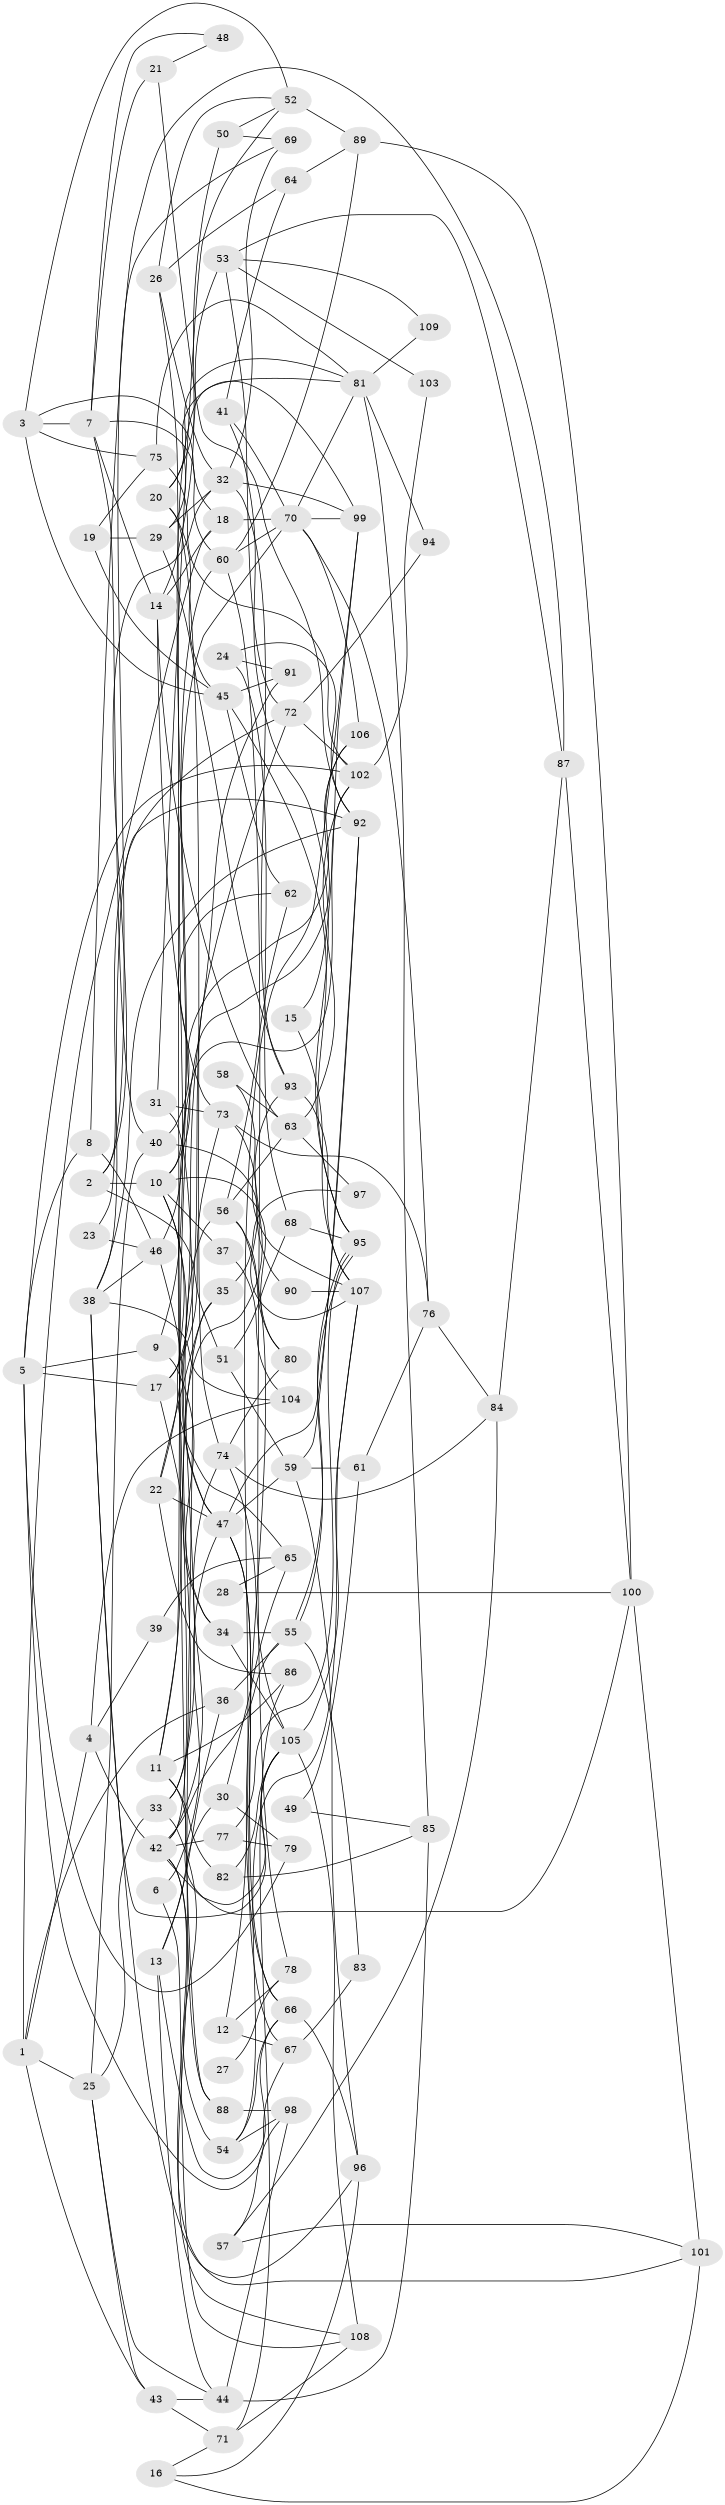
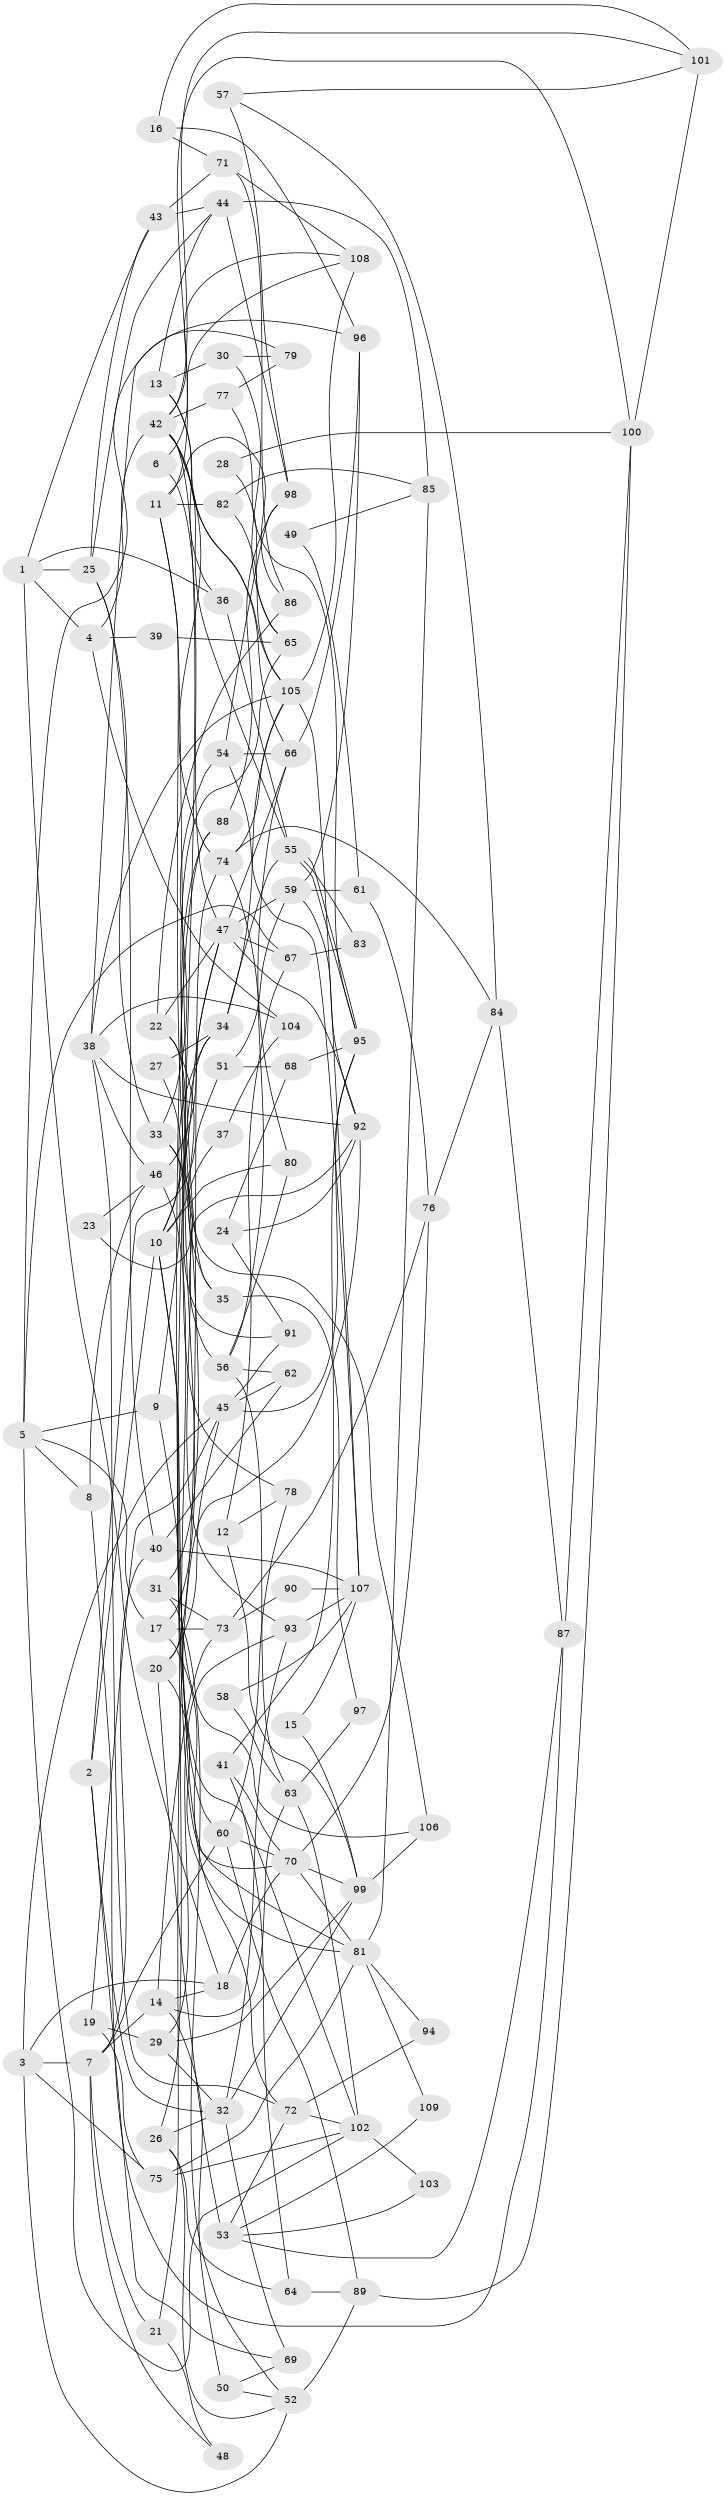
(341, 622) -> (395, 1859)
none -> (192, 1046)
